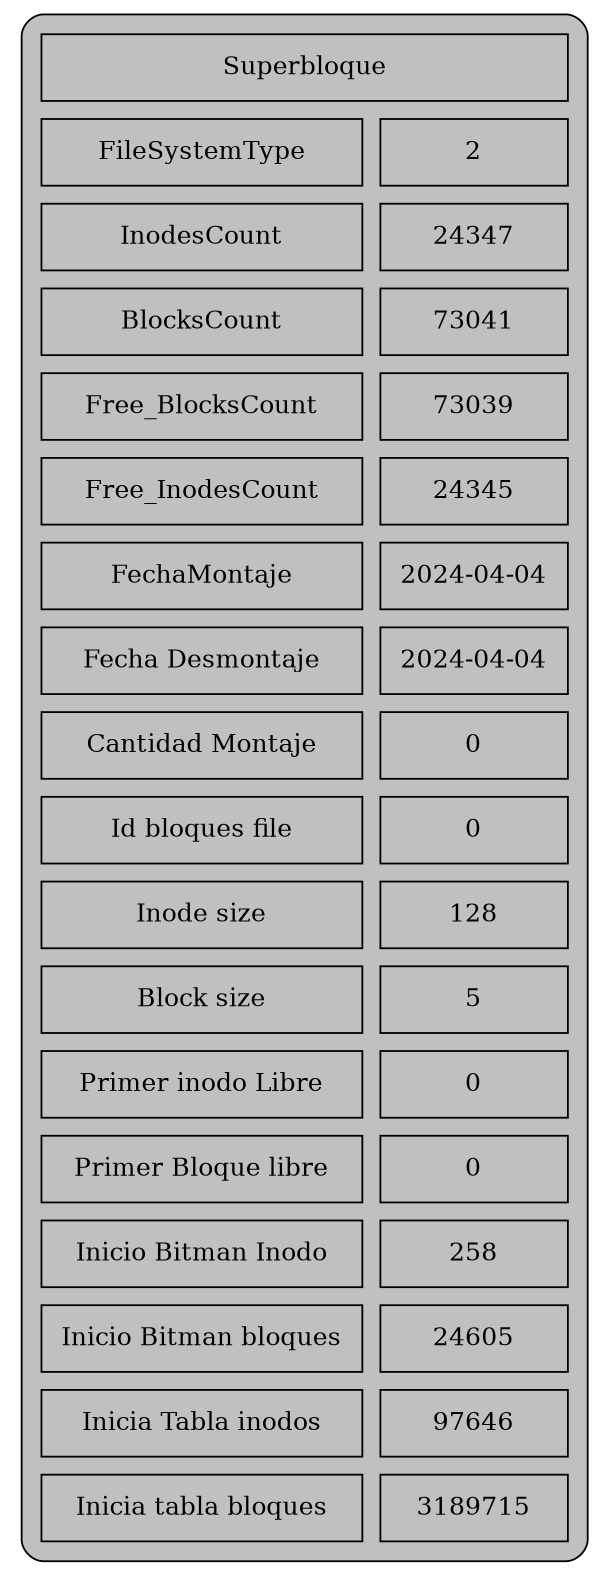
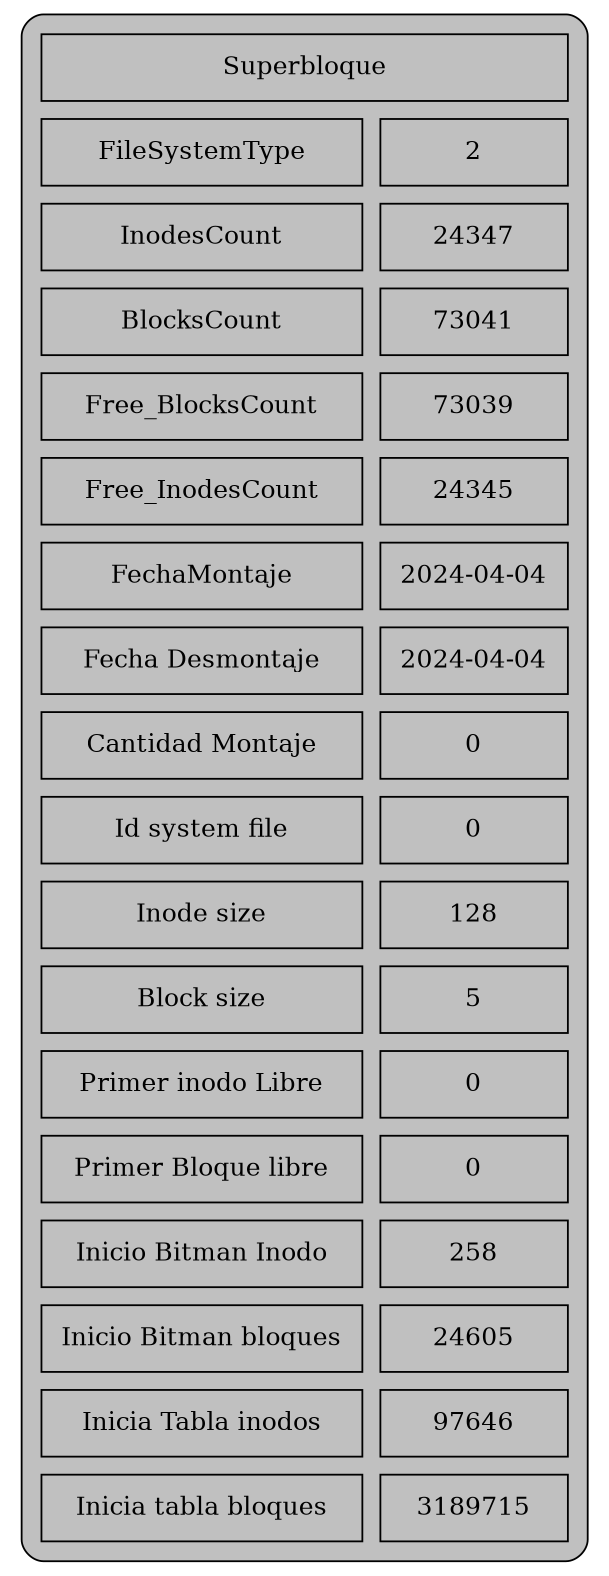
(202, 829) -> (202, 829)
